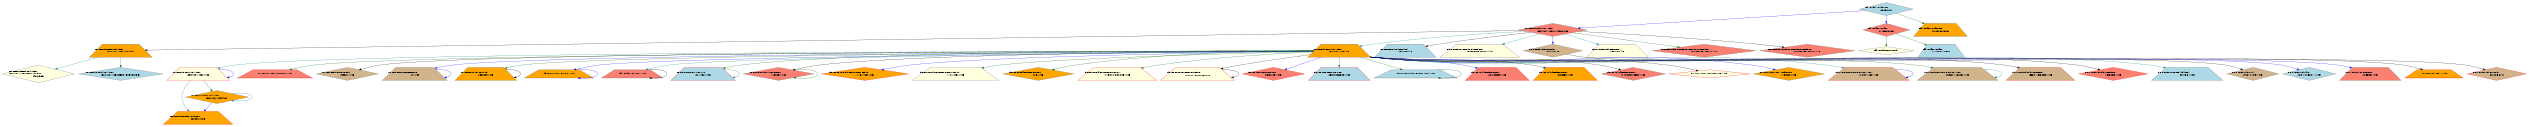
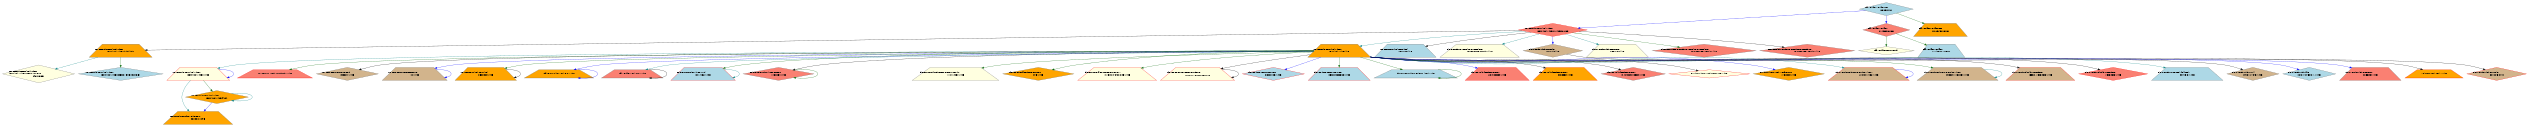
(1553, 30) -> (1553, 30)
(865, 74) -> none
(1273, 74) -> (1273, 74)
(198, 118) -> (198, 118)
